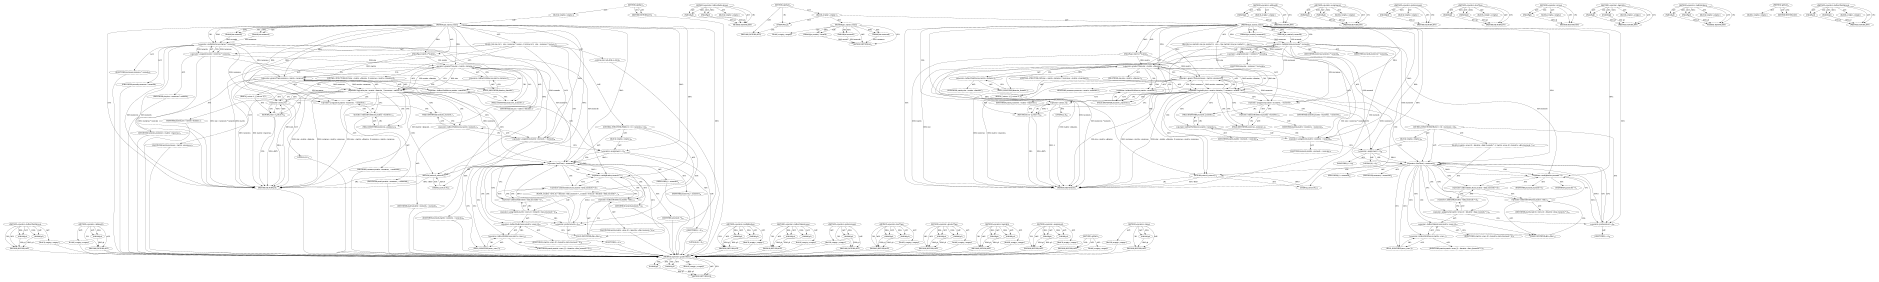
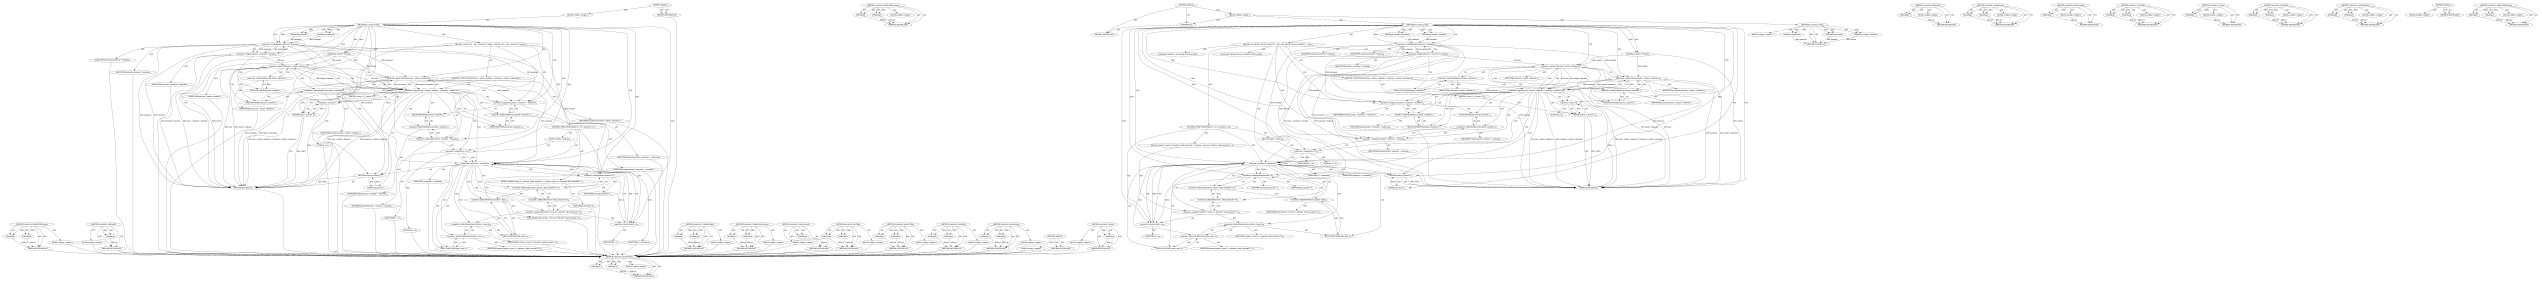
none -> (1178, 54)
none -> (1241, 54)
(607, 60) -> none
